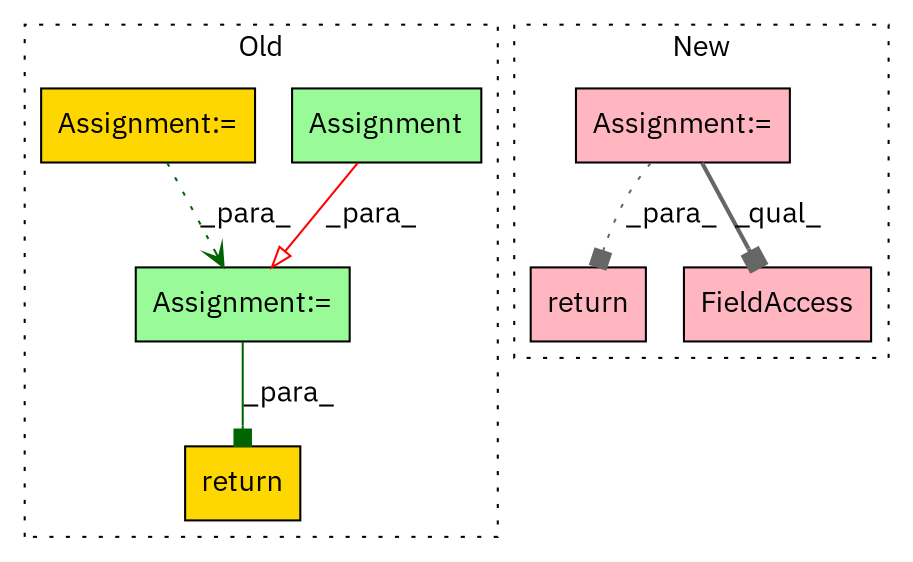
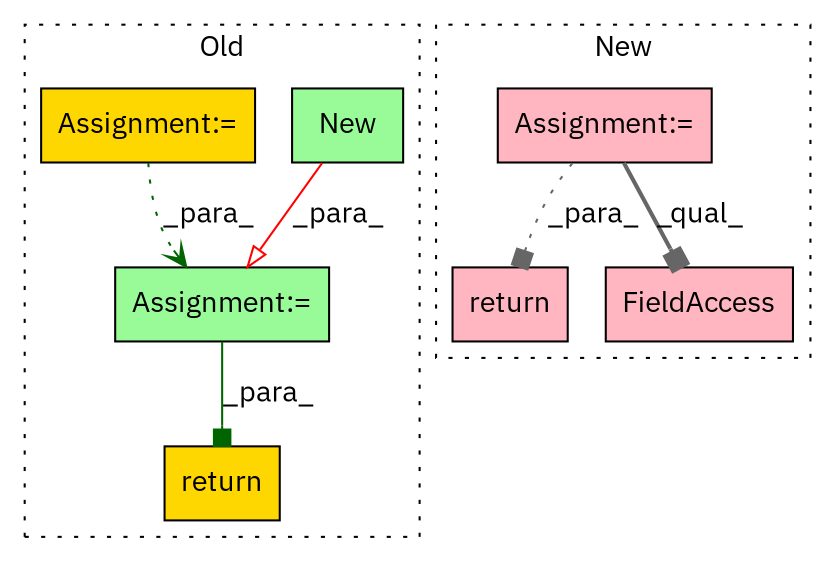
(387, 125) -> (348, 125)
